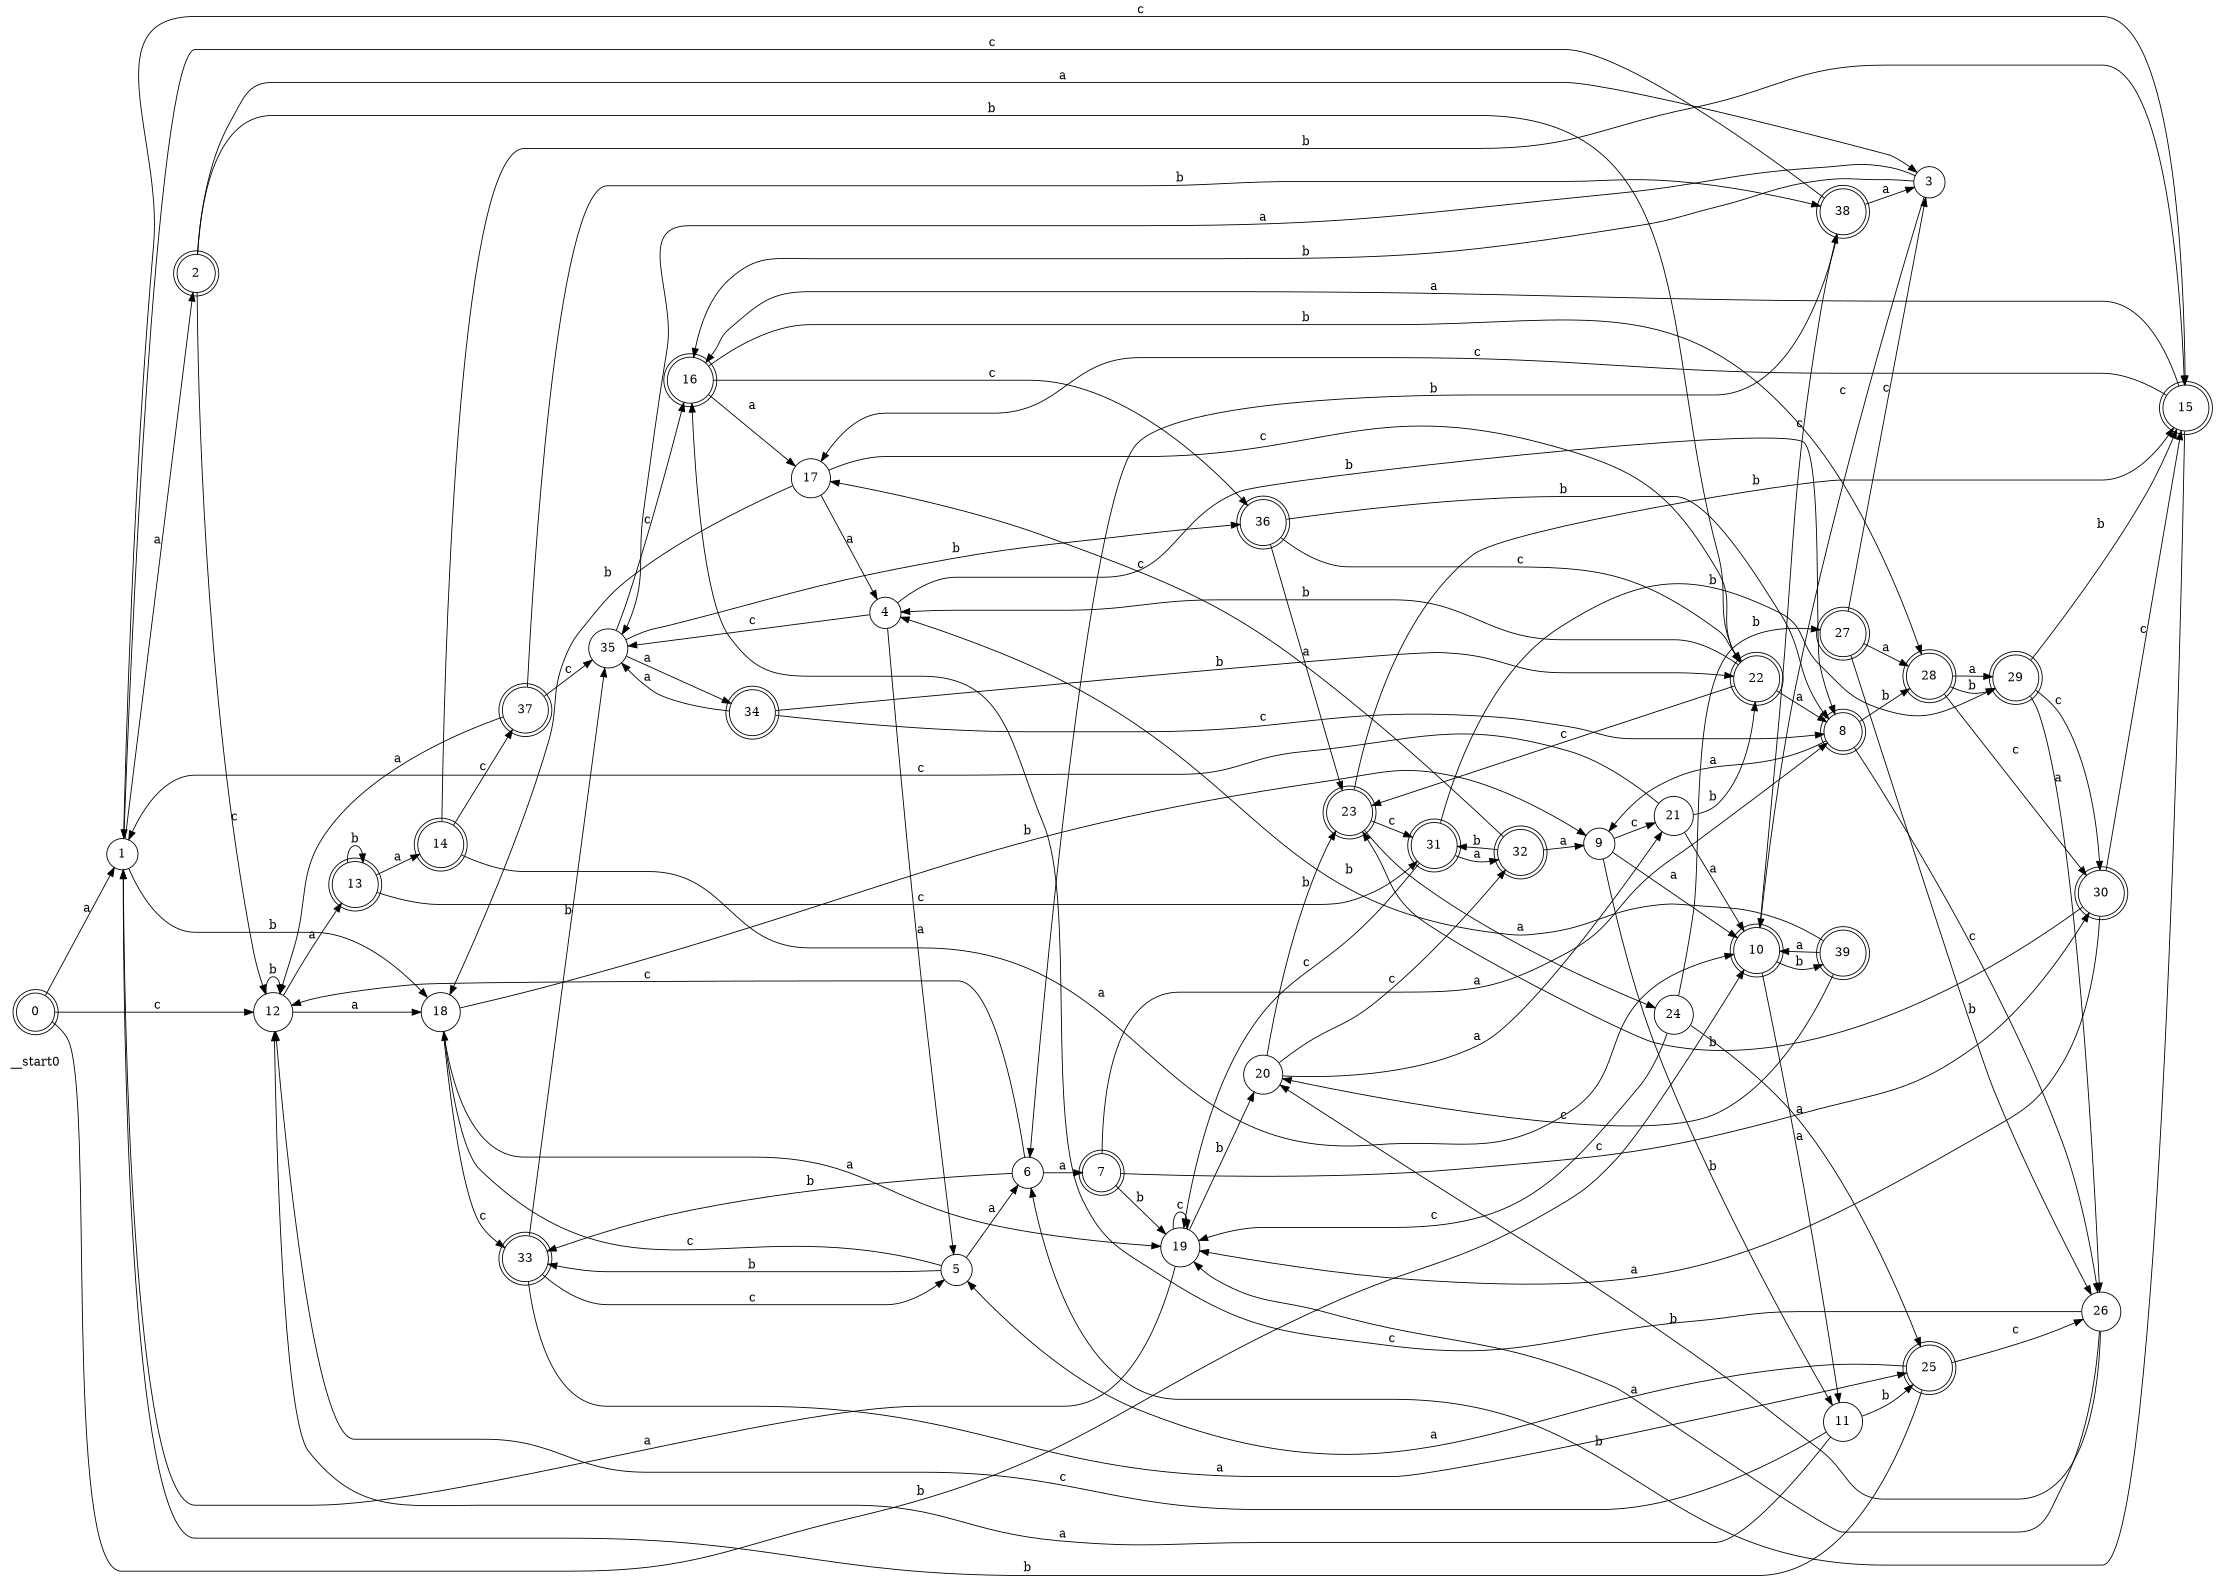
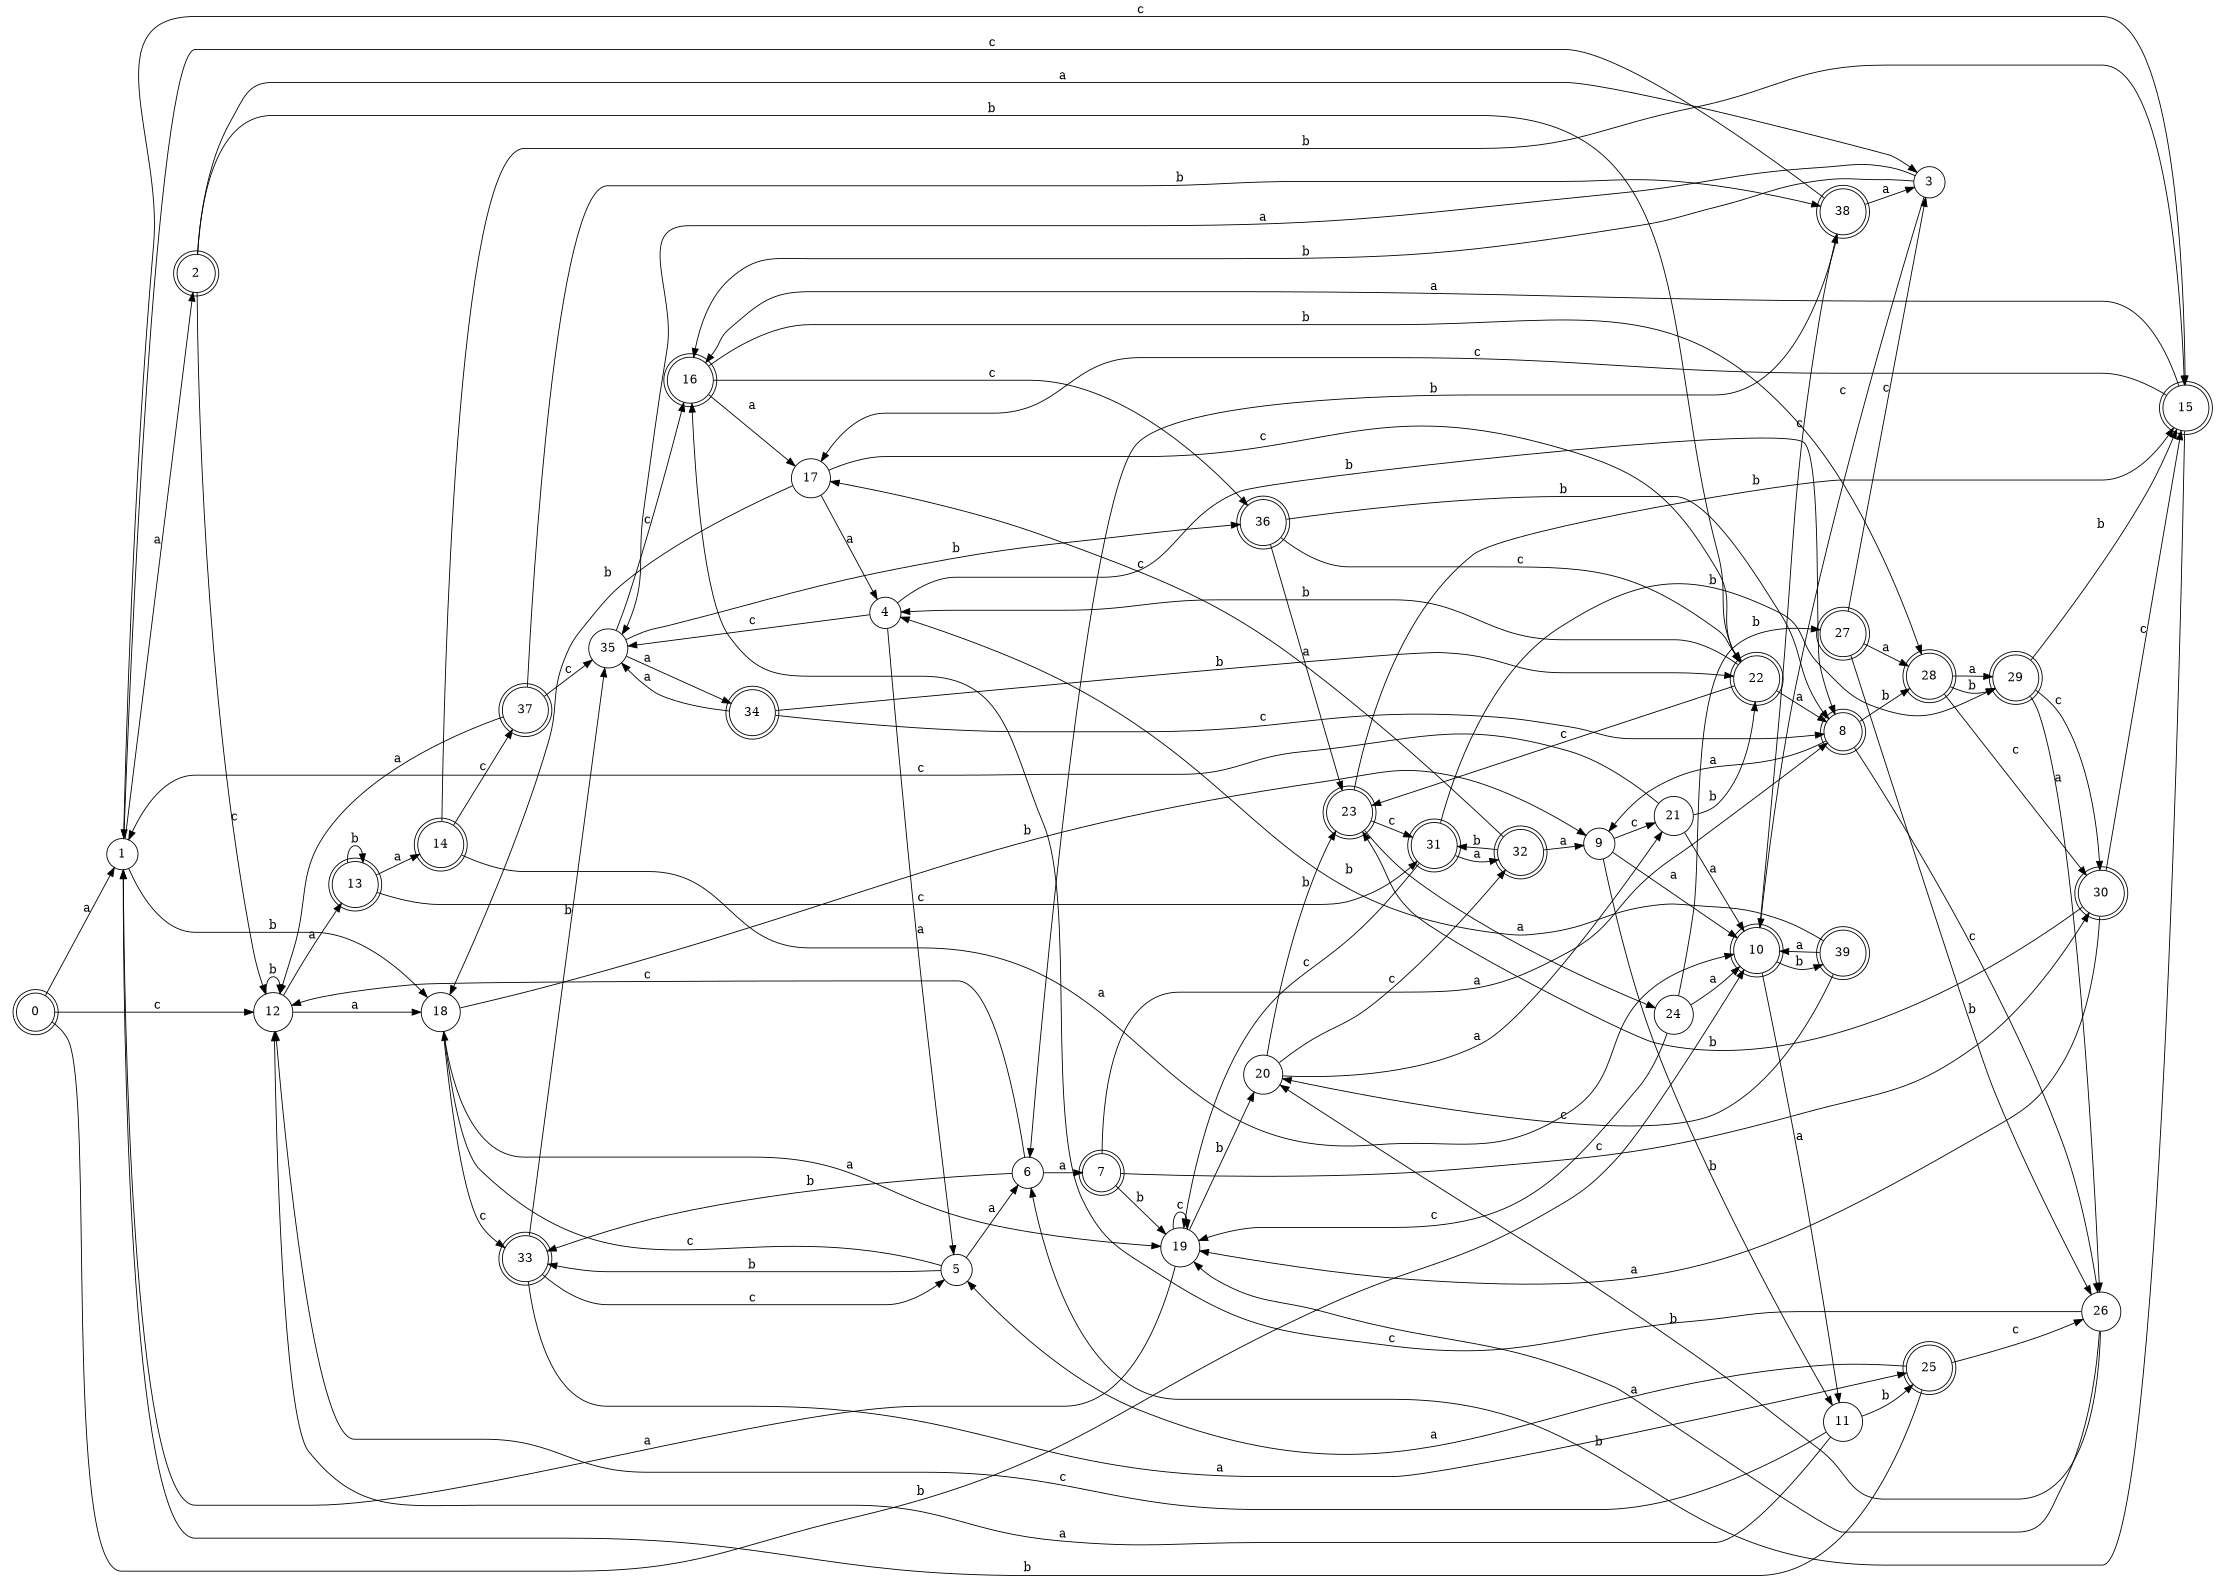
(36, 1062) -> none
(1829, 1163) -> (1713, 990)
